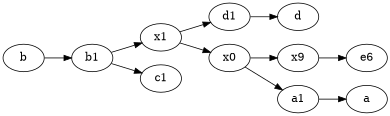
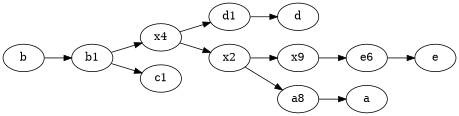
(161, 37) -> (161, 37)
(230, 58) -> (230, 58)
none -> (435, 58)
(298, 99) -> (298, 99)
